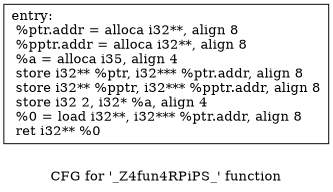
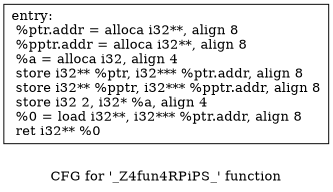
(95, 59) -> (95, 59)
